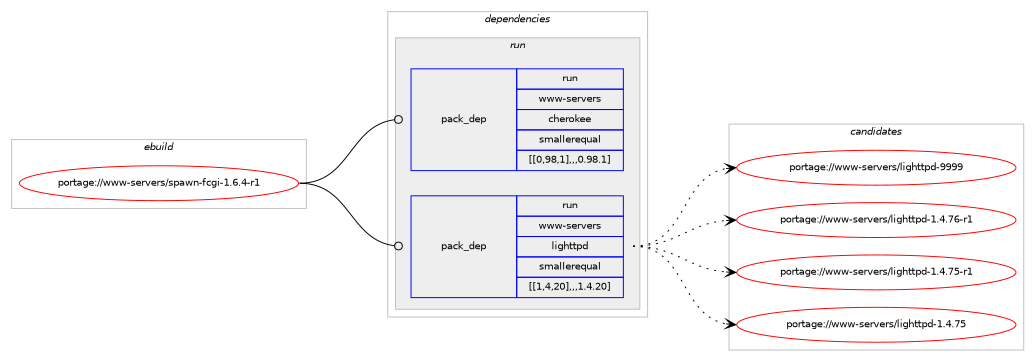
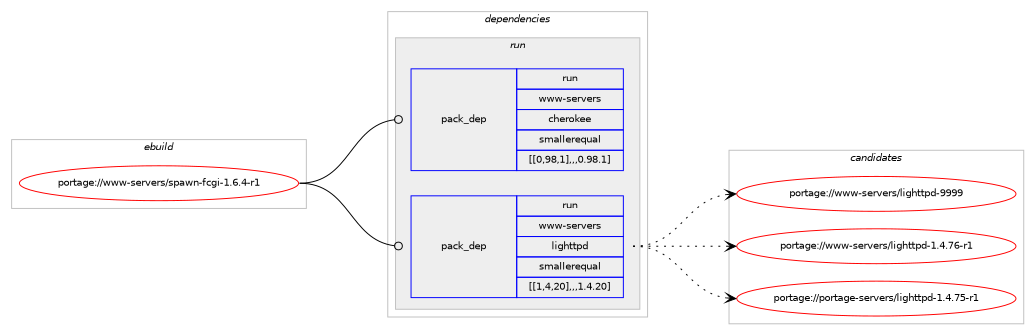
(876, 272) -> (876, 299)
(876, 325) -> none
